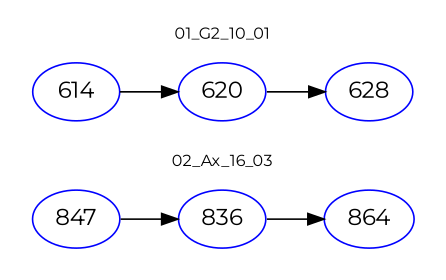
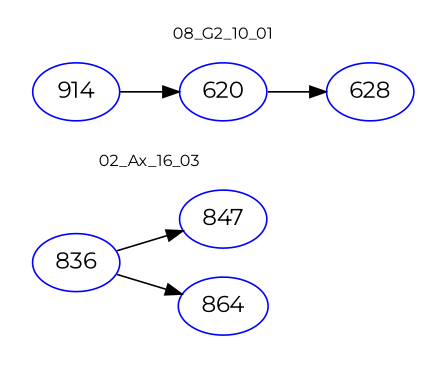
(223, 35) -> (223, 35)
(76, 92) -> (76, 92)
(141, 219) -> (142, 243)
